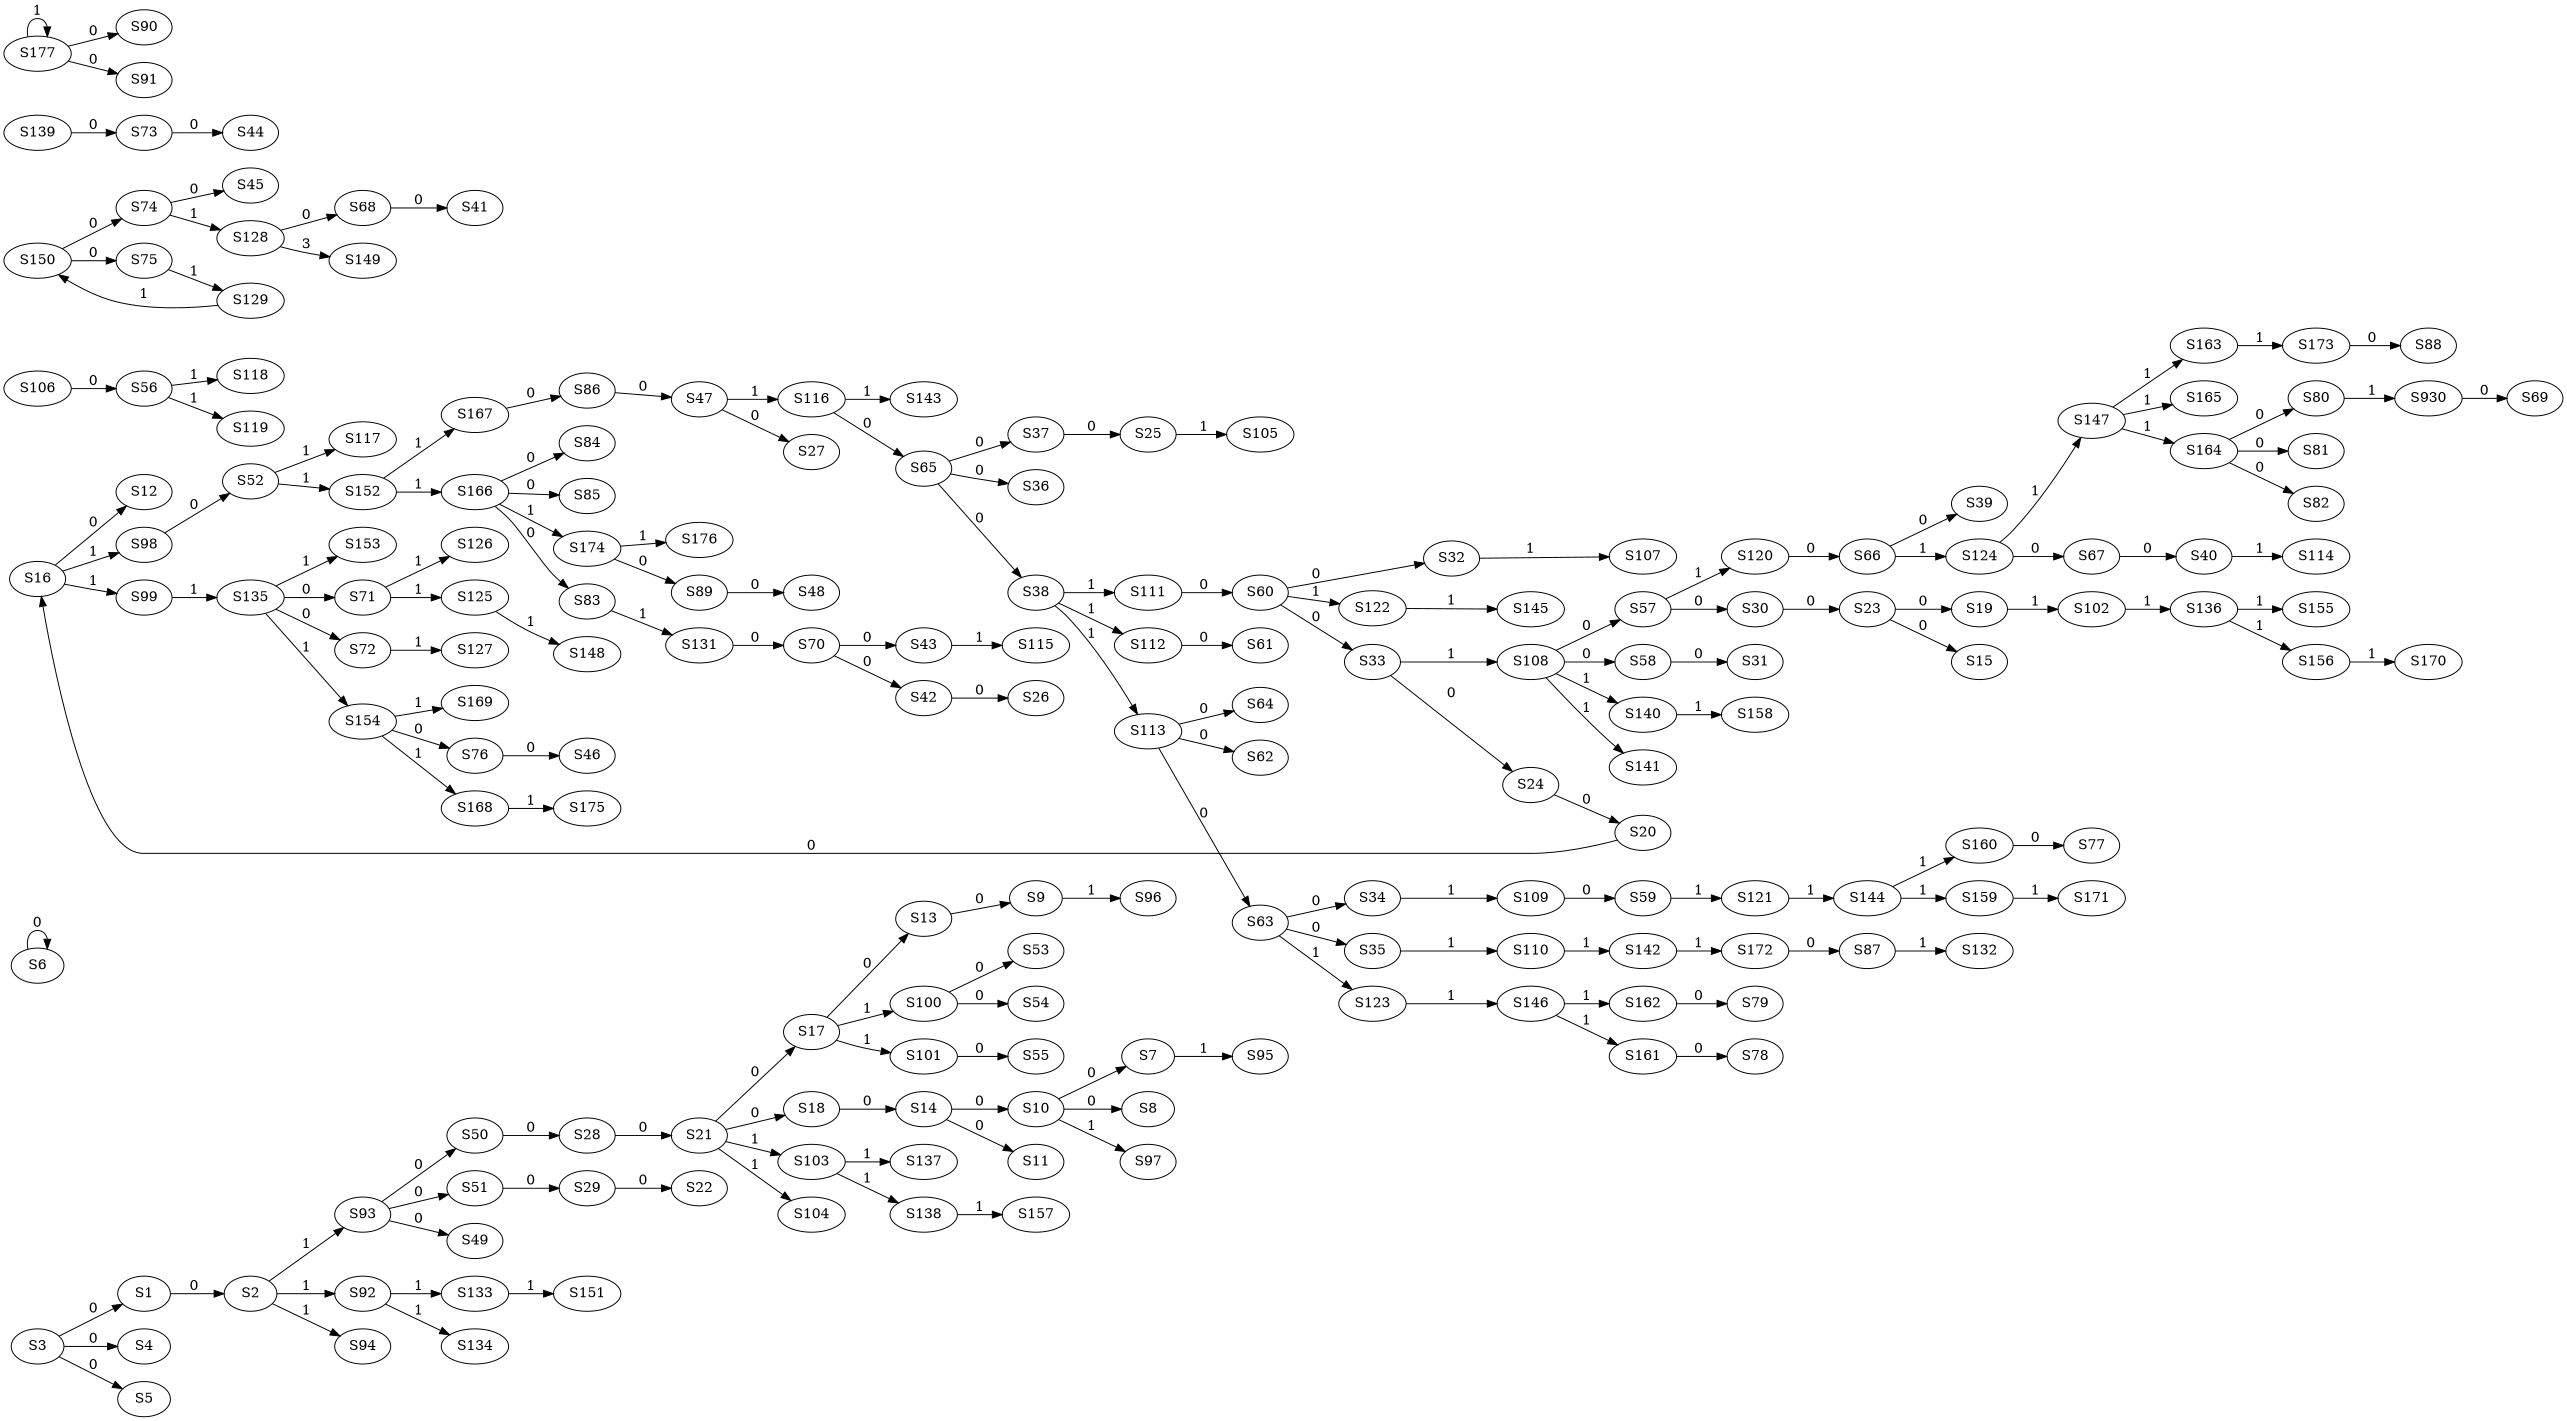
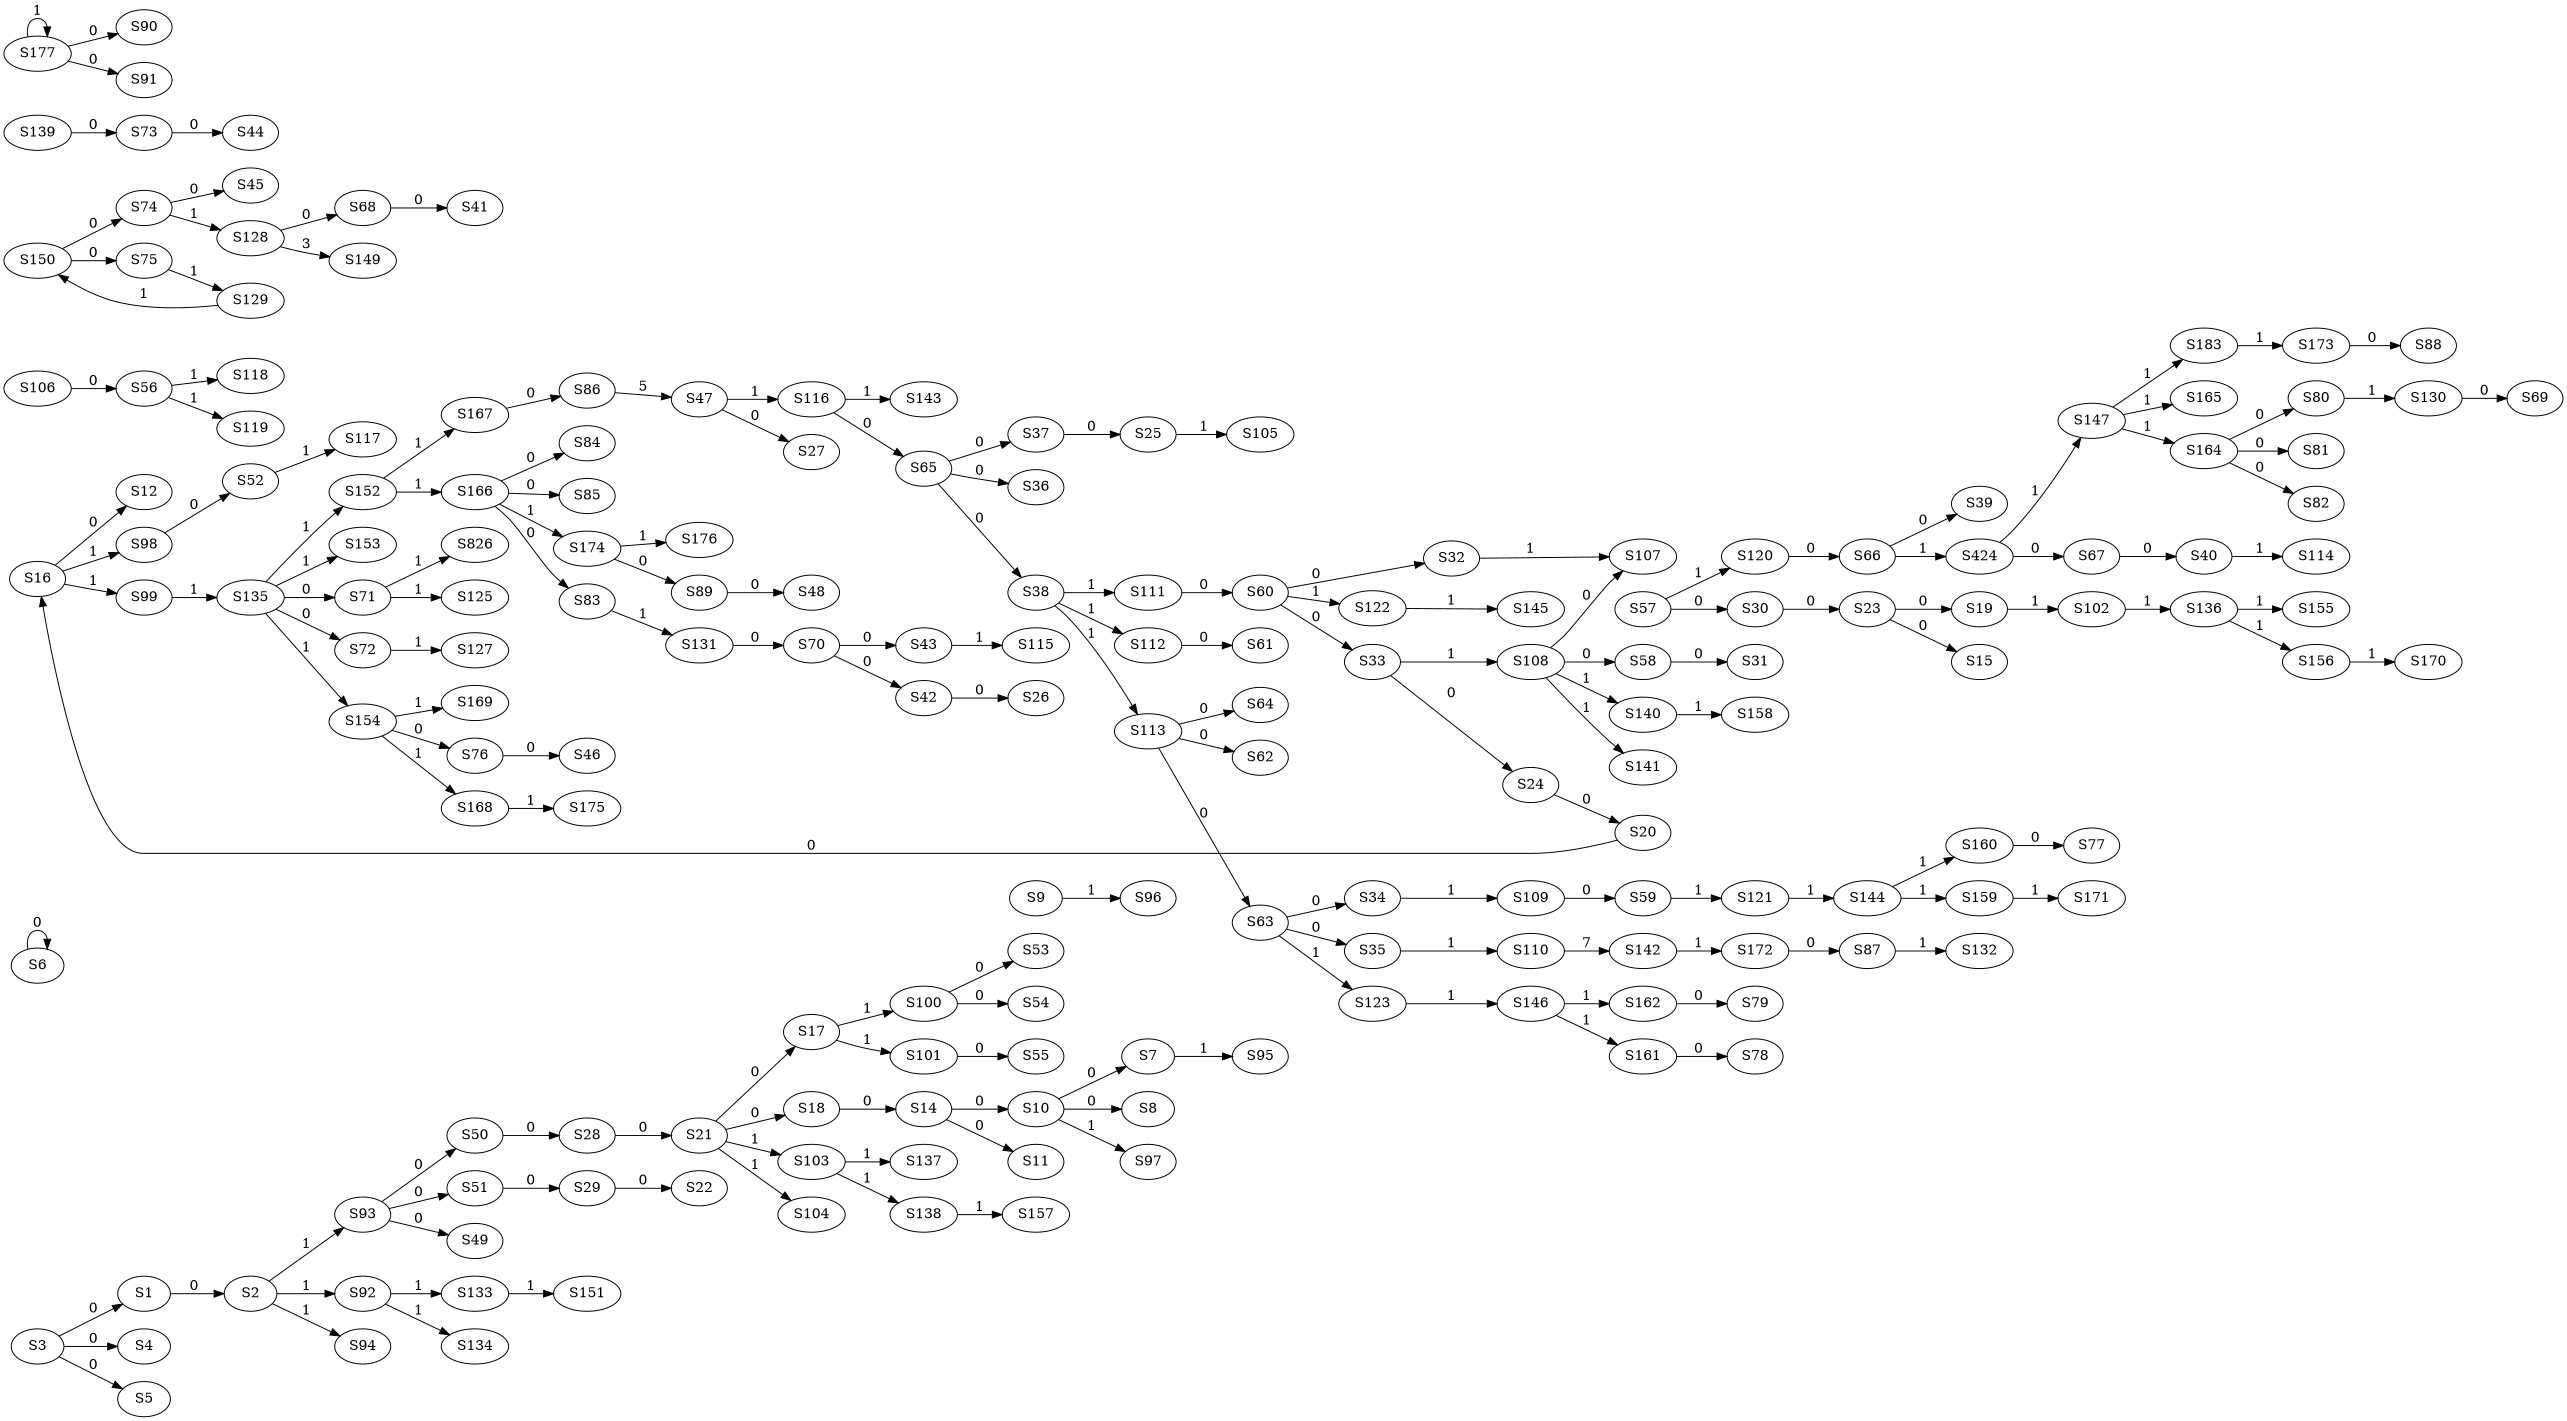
(2204, 346) -> (2204, 346)
(643, 387) -> (643, 387)
(2428, 398) -> (2428, 398)
(299, 486) -> (300, 546)
(475, 545) -> (475, 545)
(1979, 557) -> (1979, 557)
(1584, 637) -> (1584, 613)
(587, 654) -> none
(924, 919) -> none
(1587, 944) -> (1587, 944)
